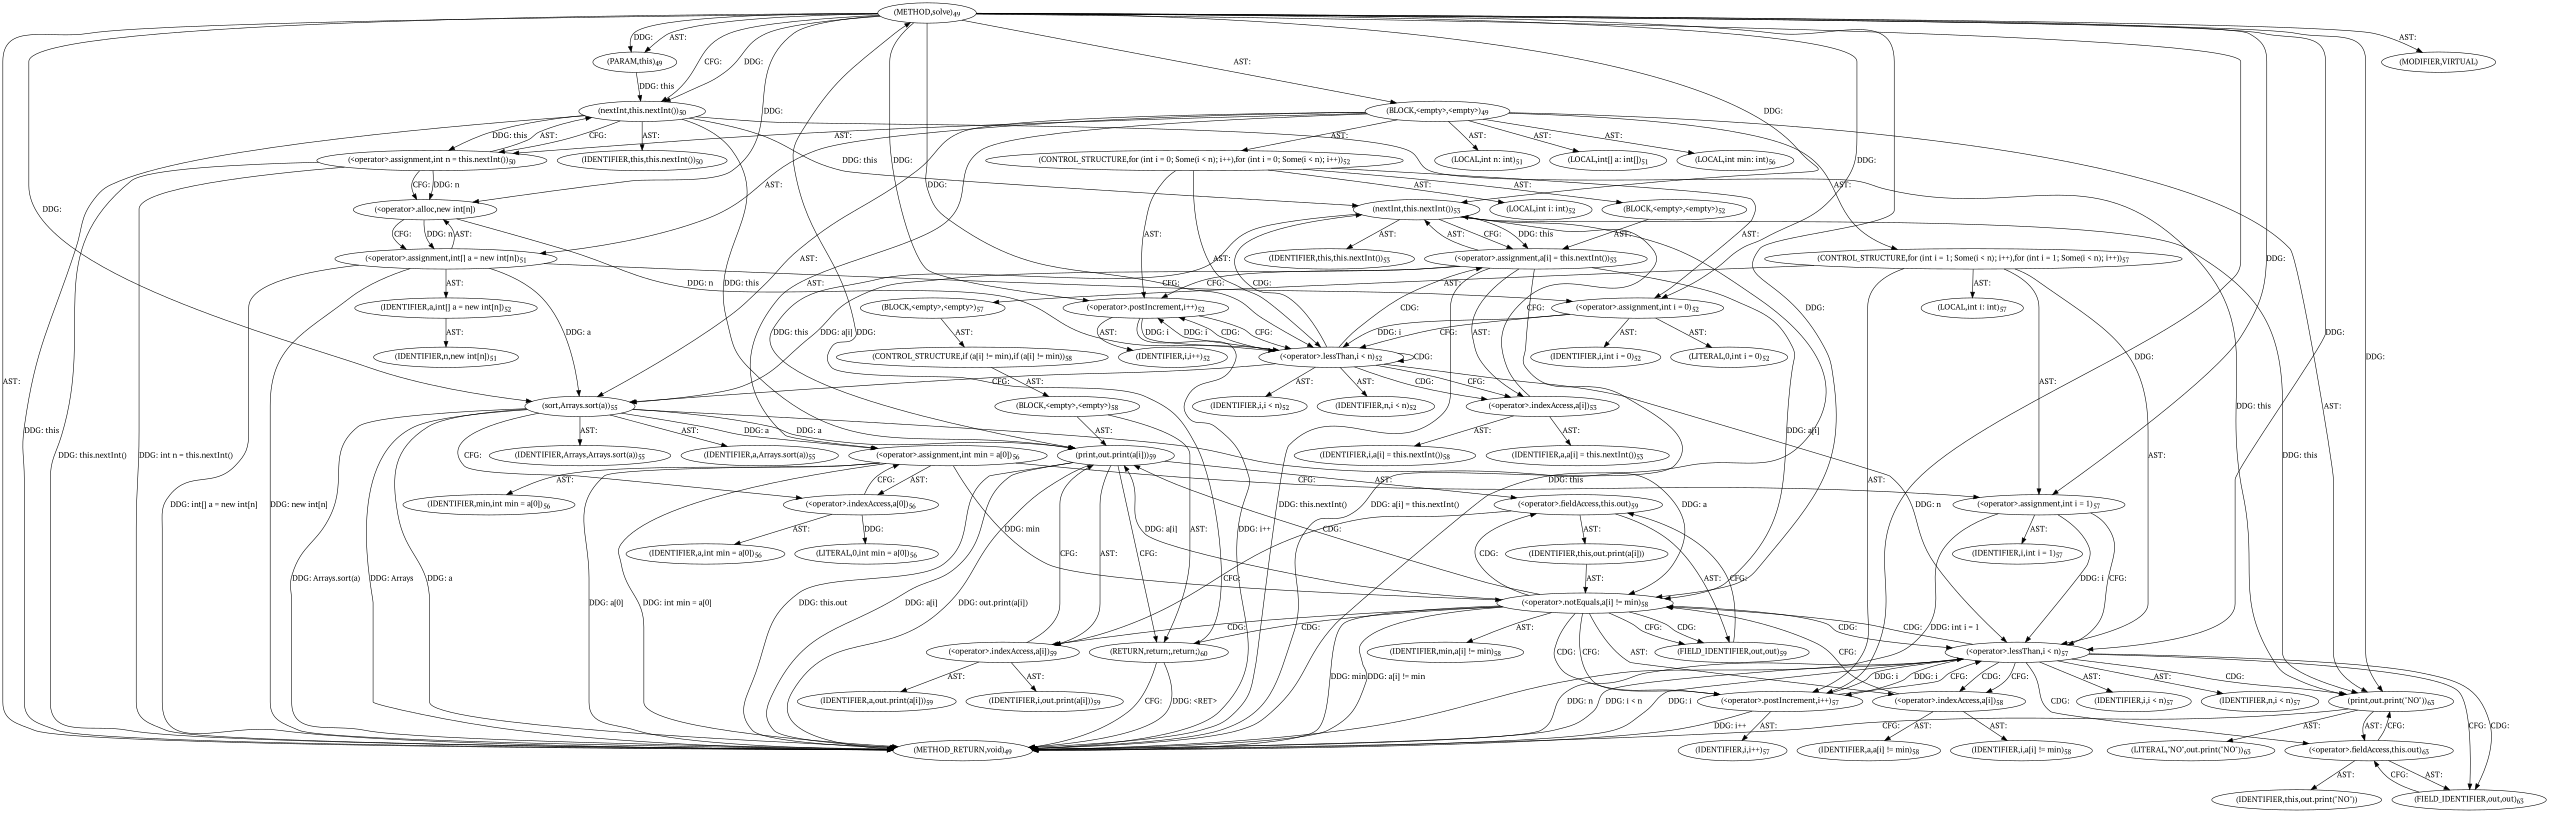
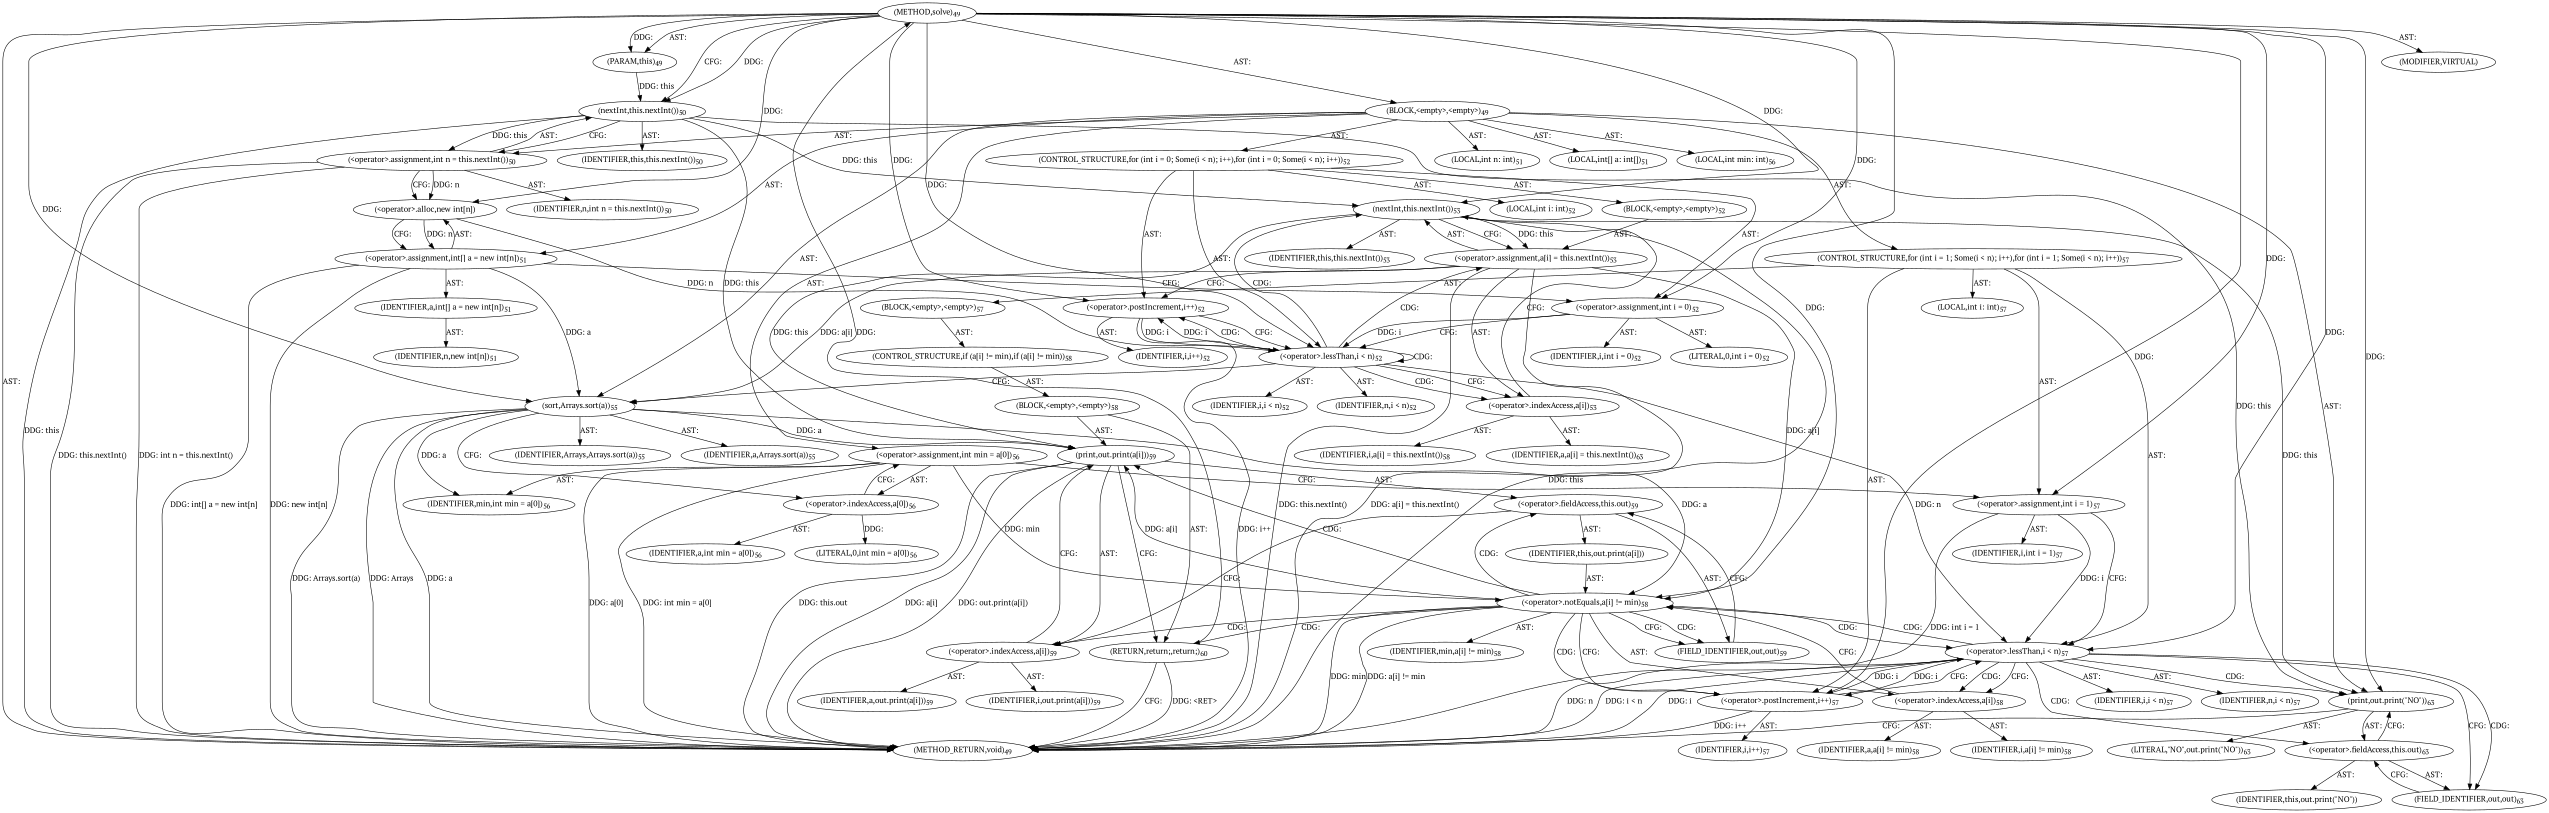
none -> (603, 210)
(508, 307) -> (508, 307)
(745, 435) -> (441, 430)
(1640, 455) -> (1640, 455)
